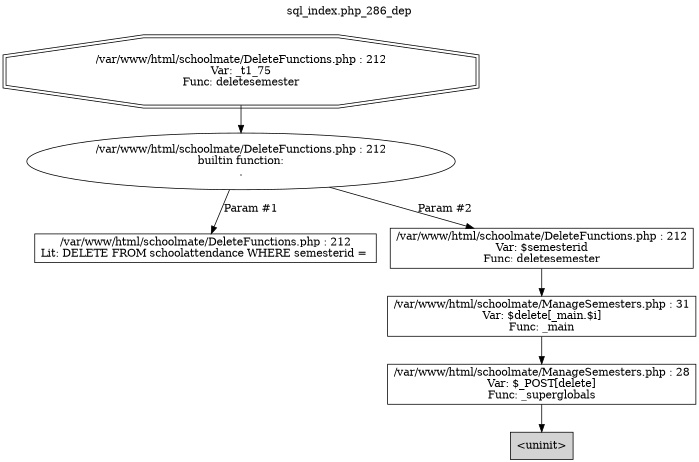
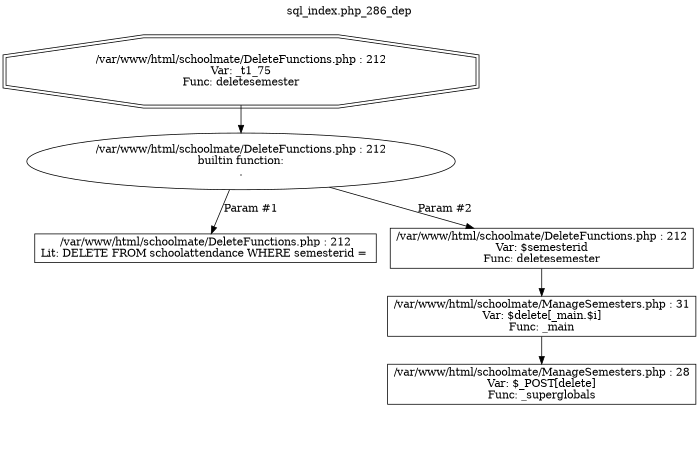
(542, 446) -> none
